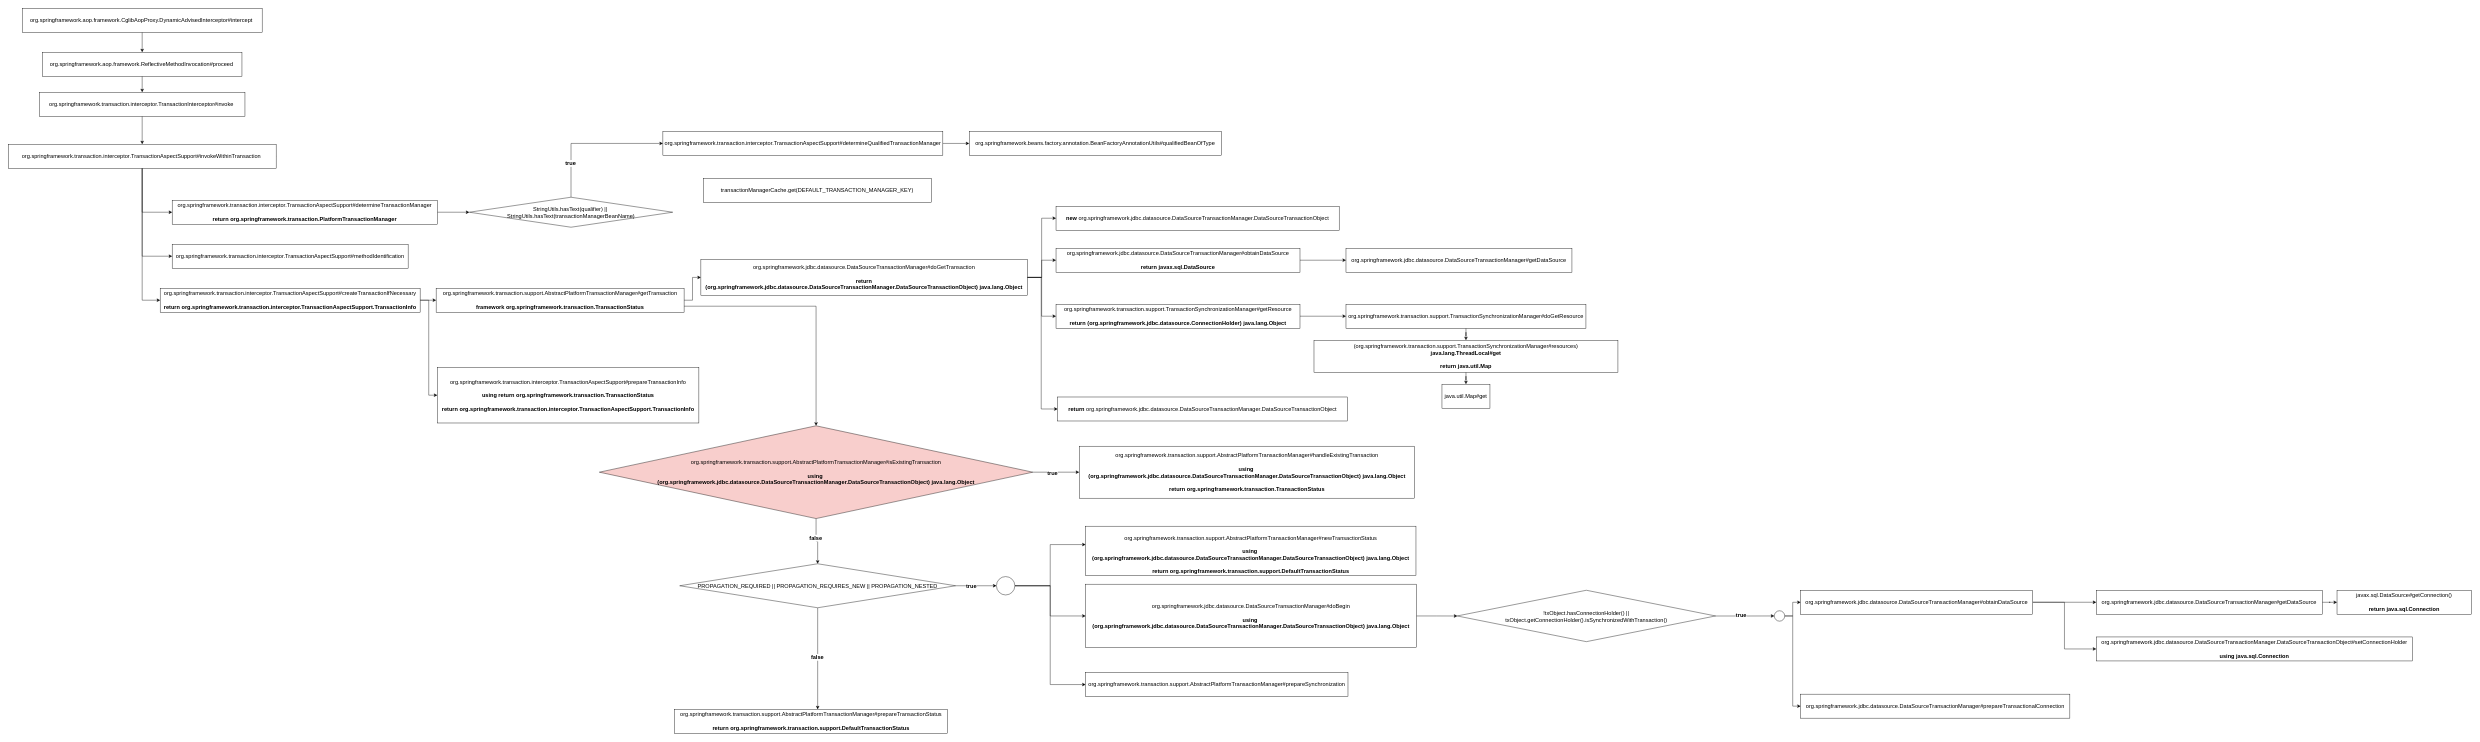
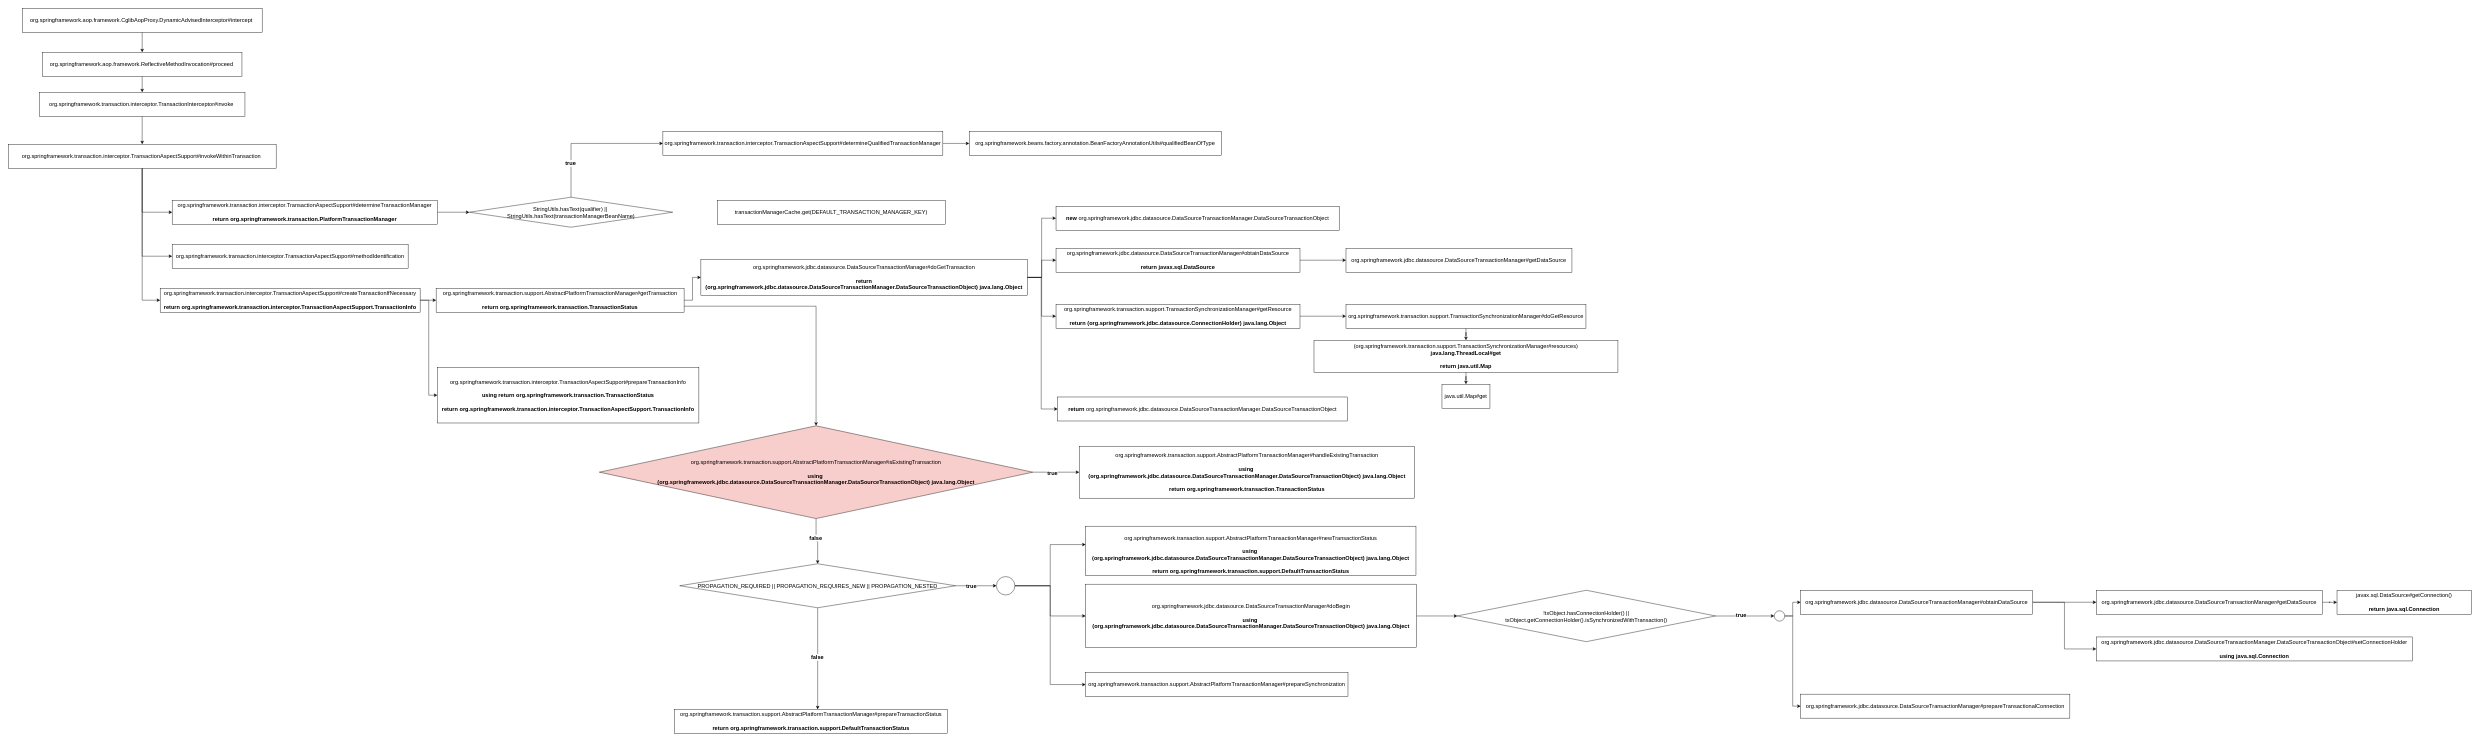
(817, 190) -> (831, 212)
(560, 300) -> (560, 300)
